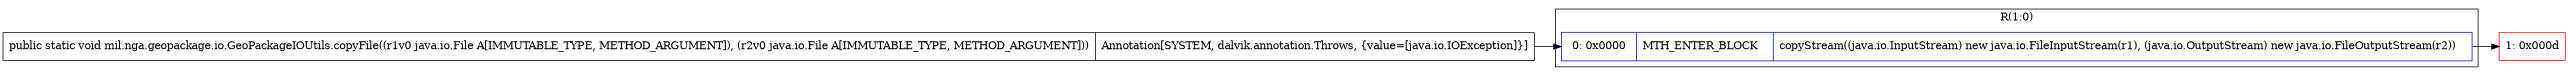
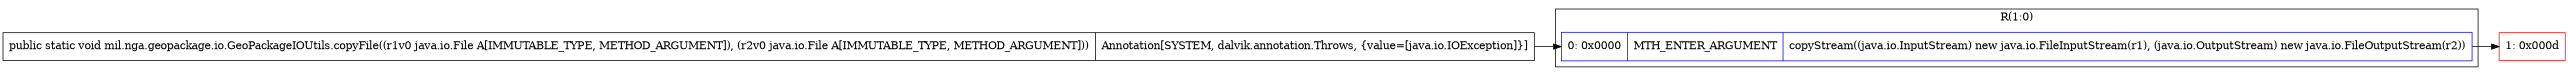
(1700, 46) -> (1705, 46)
